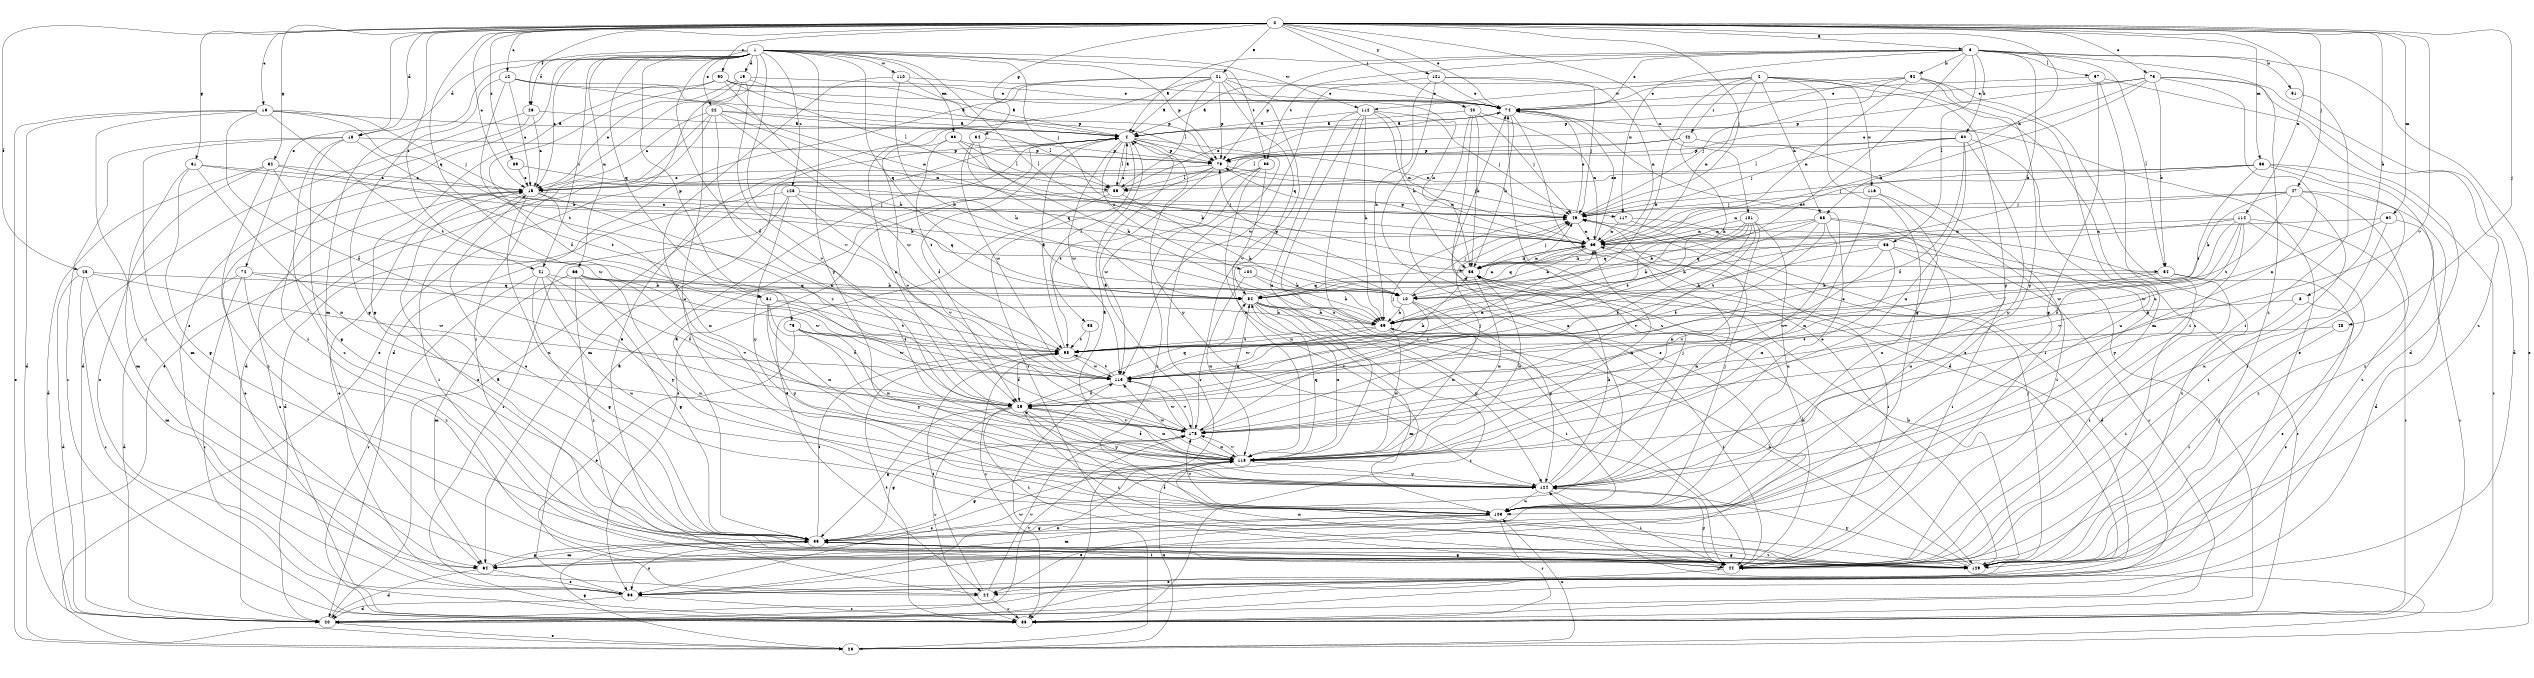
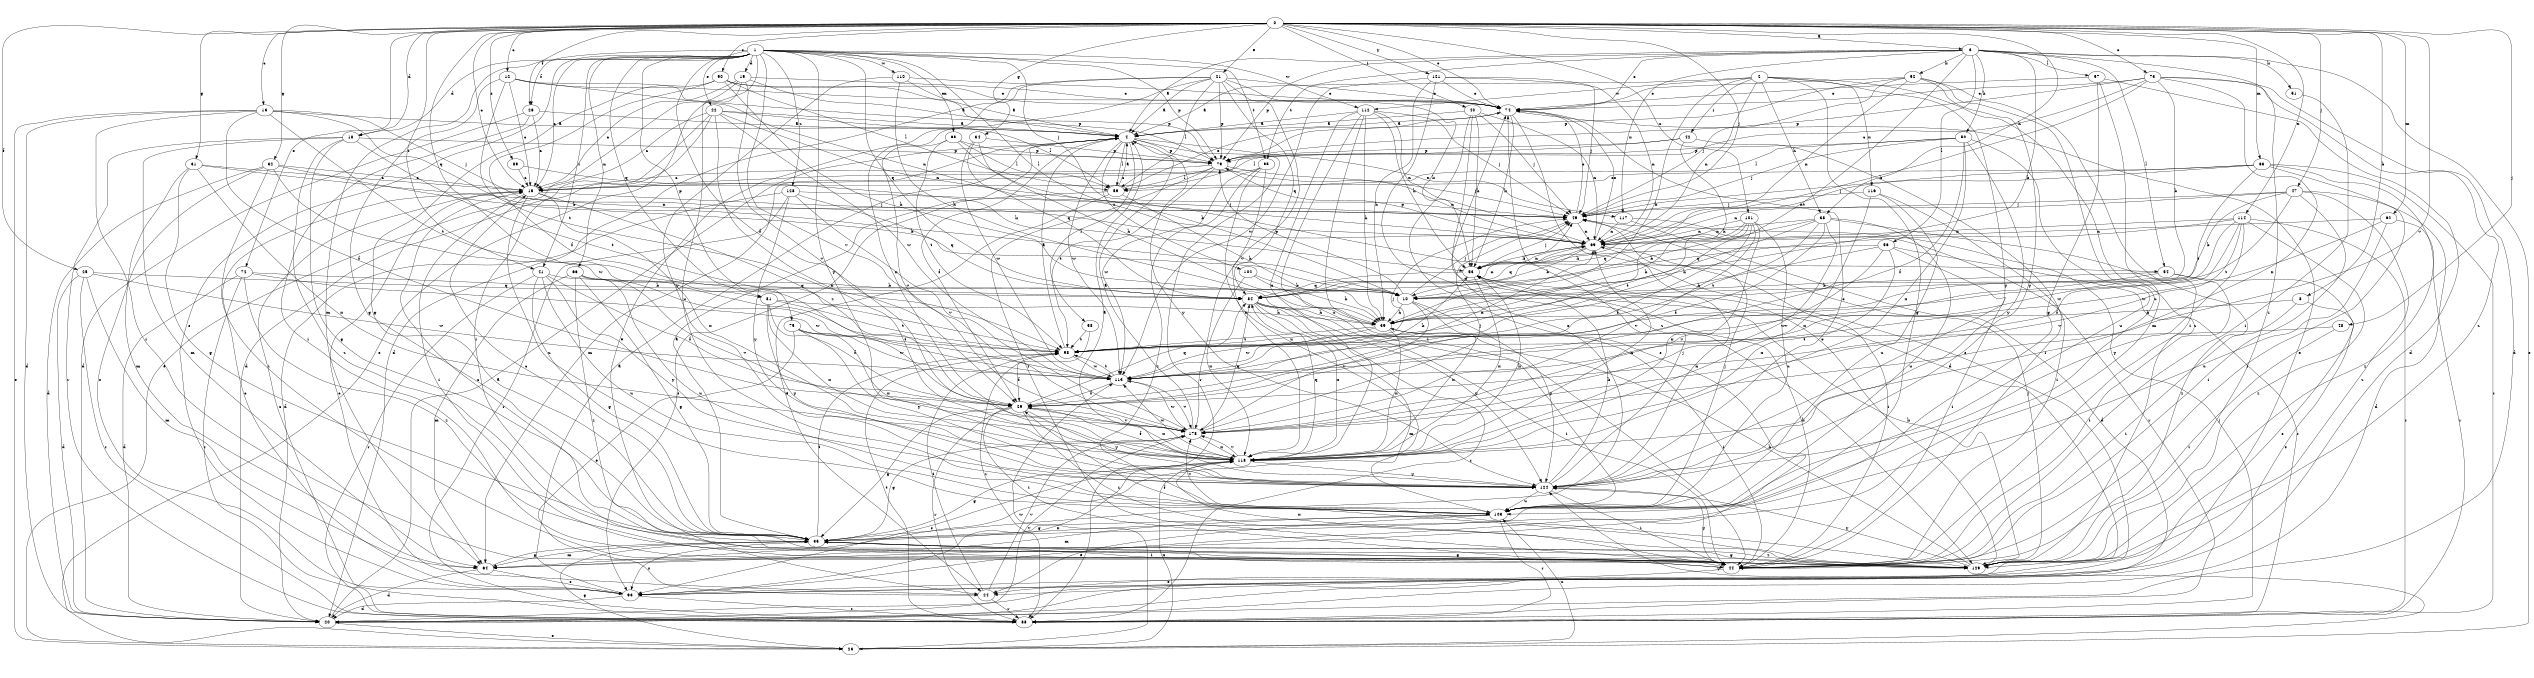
(2160, 177) -> (1923, 282)
